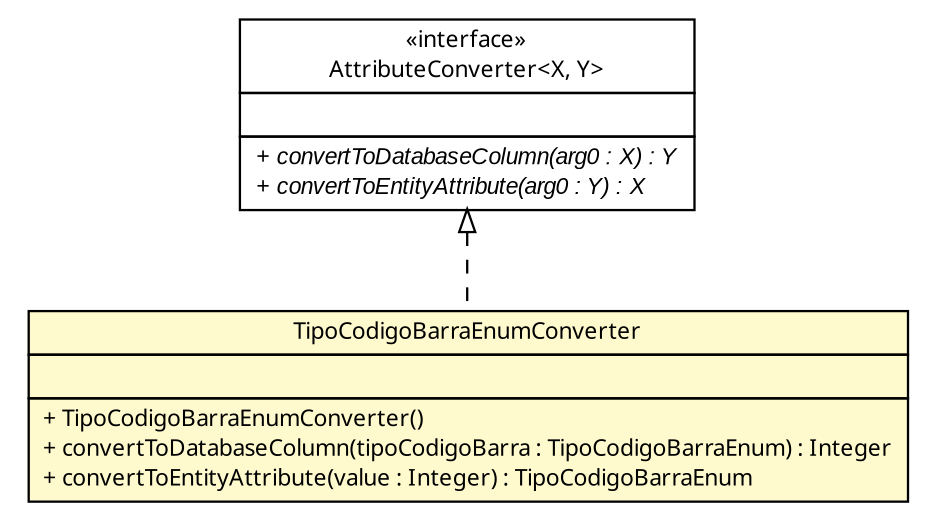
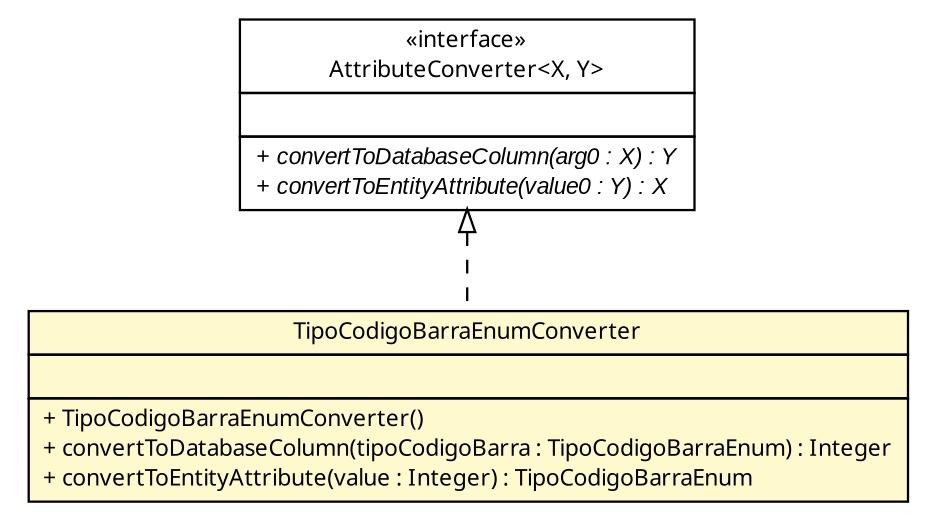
(451, 187) -> (463, 187)
